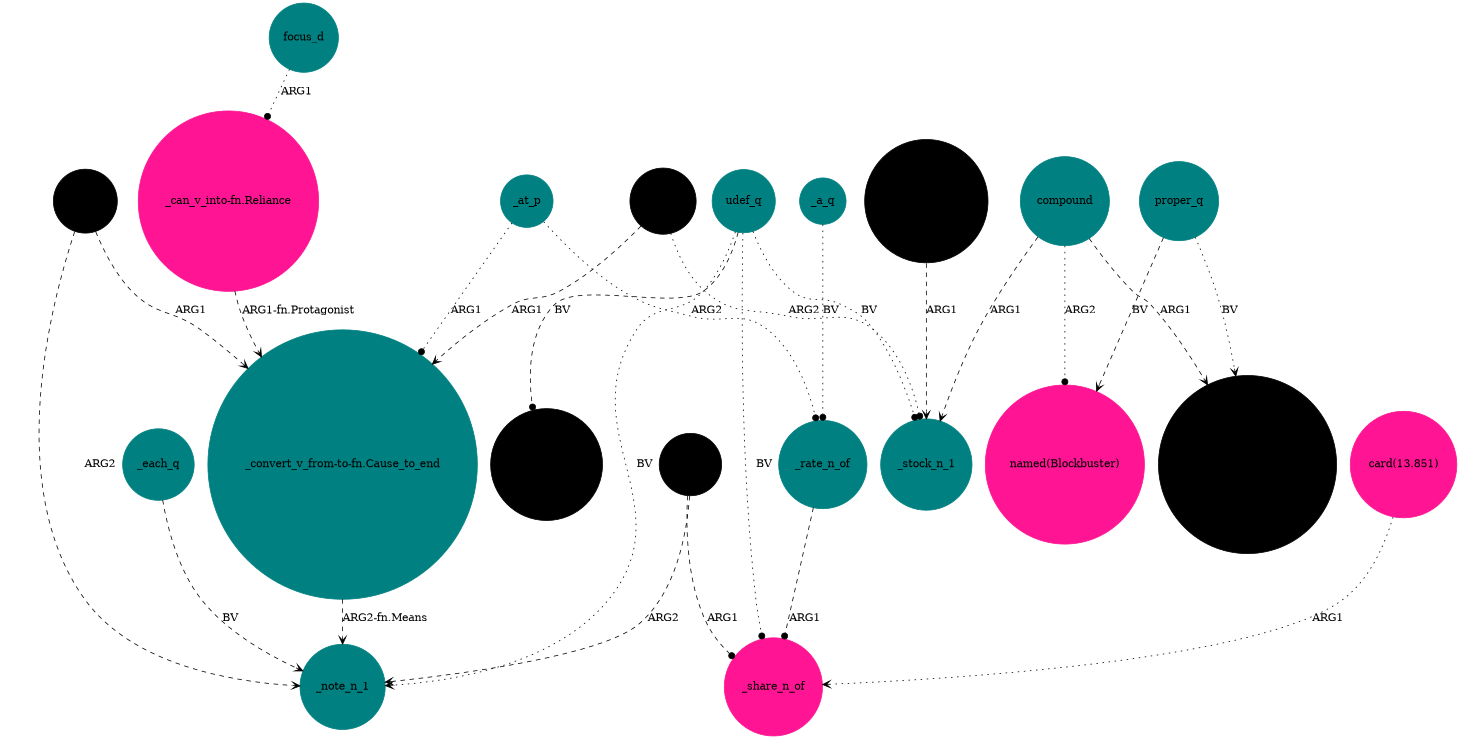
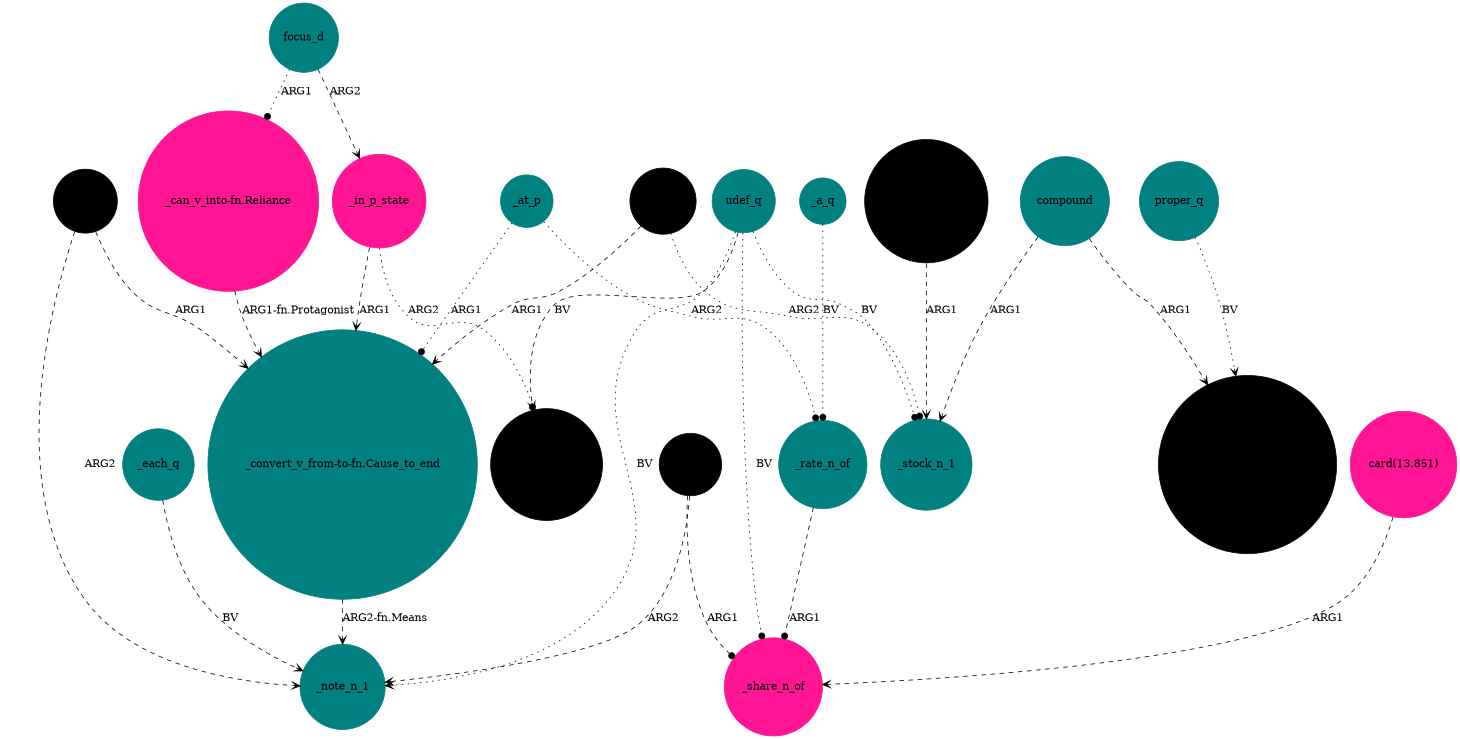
none -> (379, 201)
(1065, 465) -> none
(1140, 657) -> (1140, 657)
